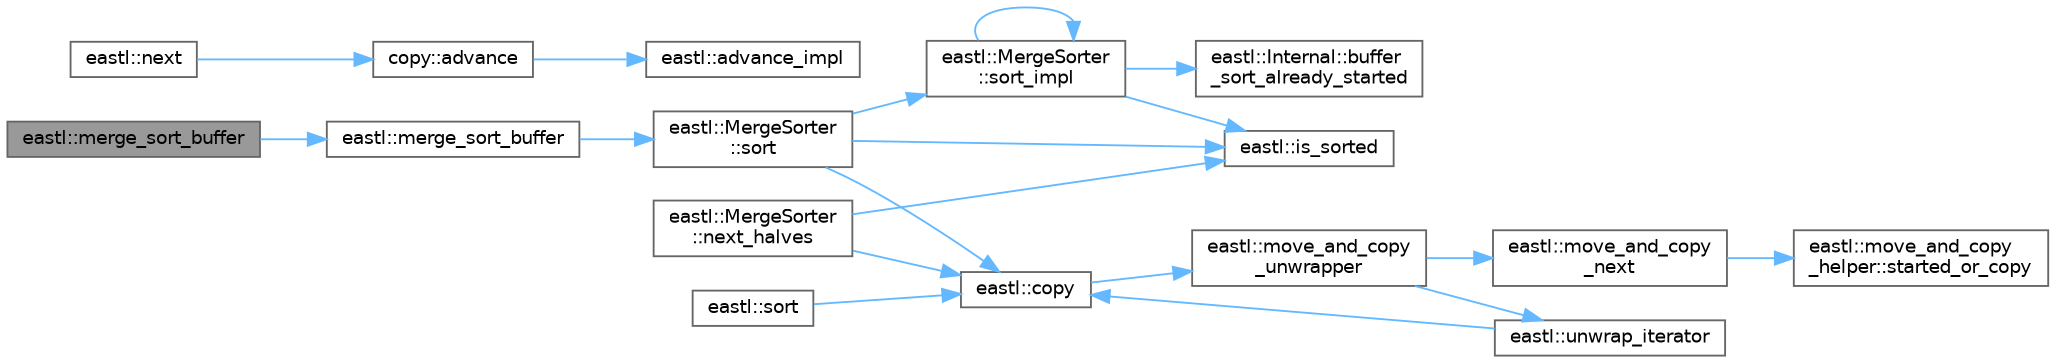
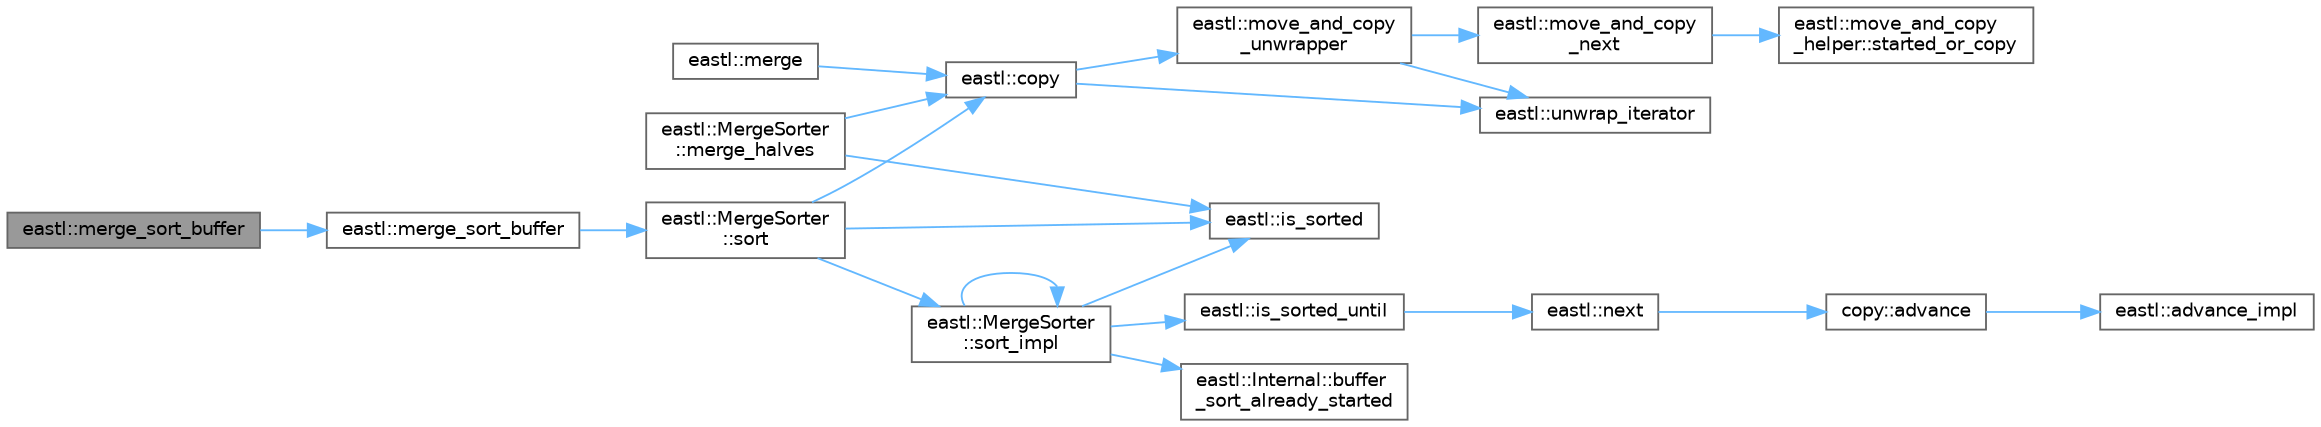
(753, 228) -> (746, 141)
(753, 308) -> (746, 61)
none -> (1294, 312)
(1302, 313) -> (1269, 95)
